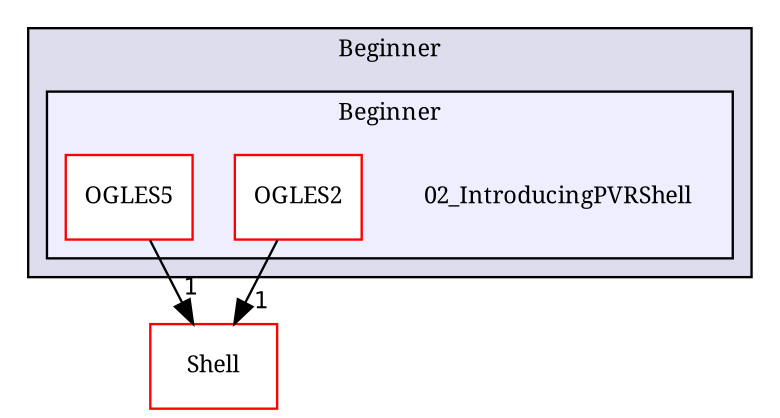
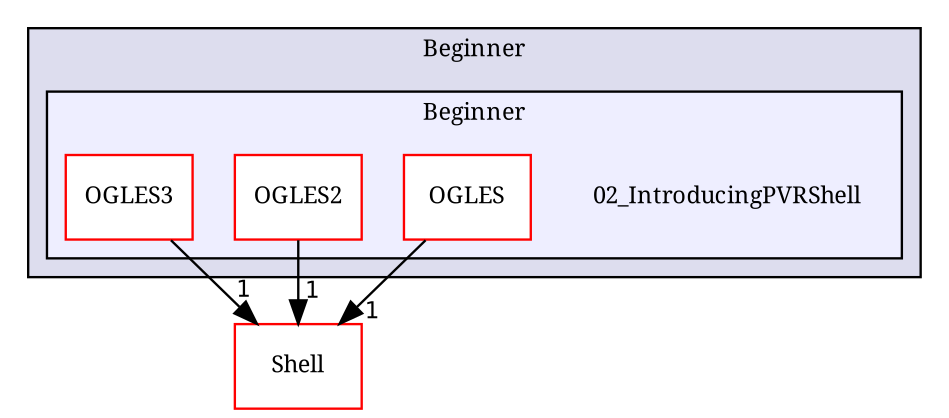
(129, 197) -> (129, 197)
none -> (467, 197)
